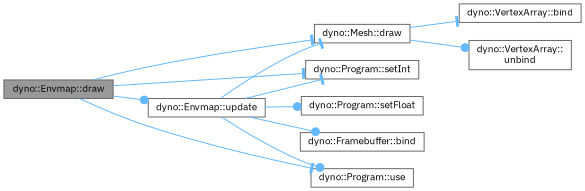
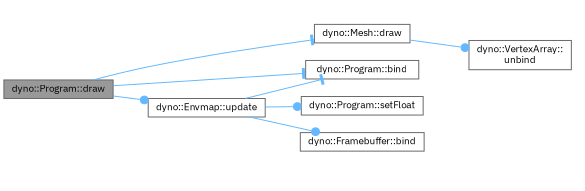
(520, 13) -> none
(268, 68) -> none
(362, 70) -> (362, 70)
(59, 89) -> (59, 89)
(362, 178) -> none
